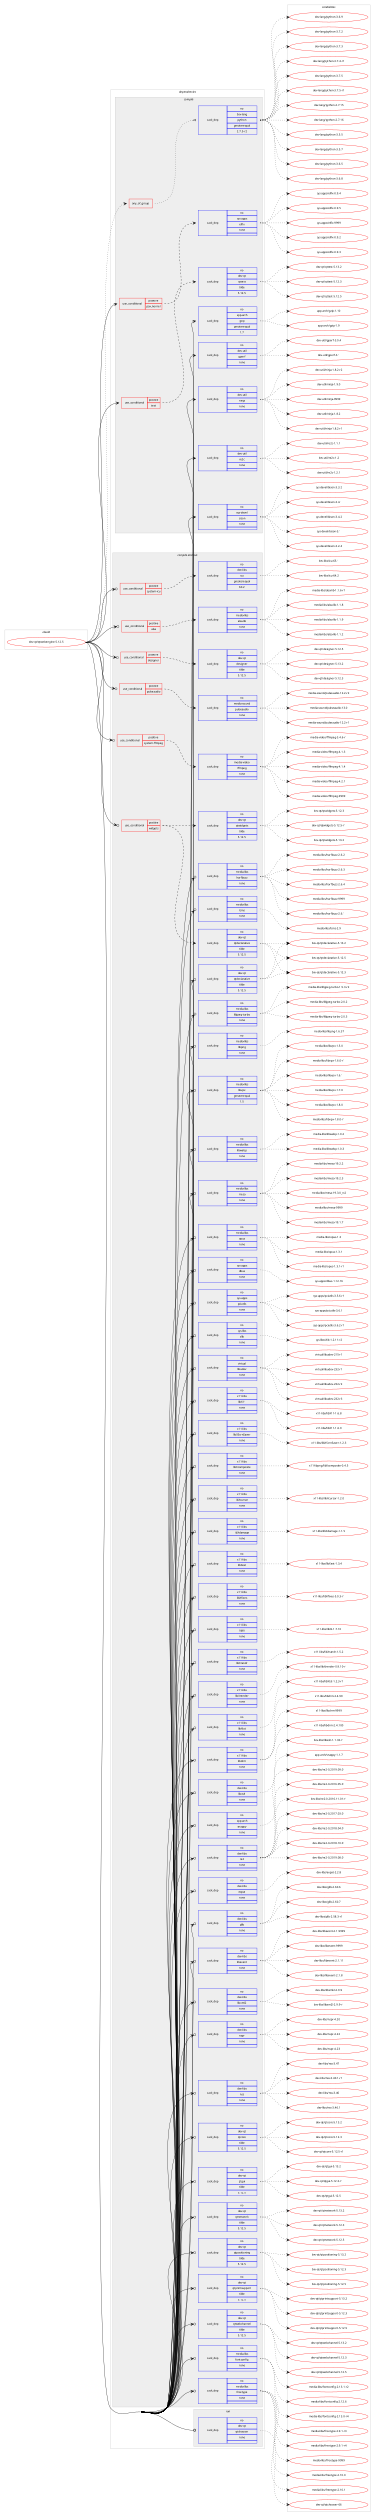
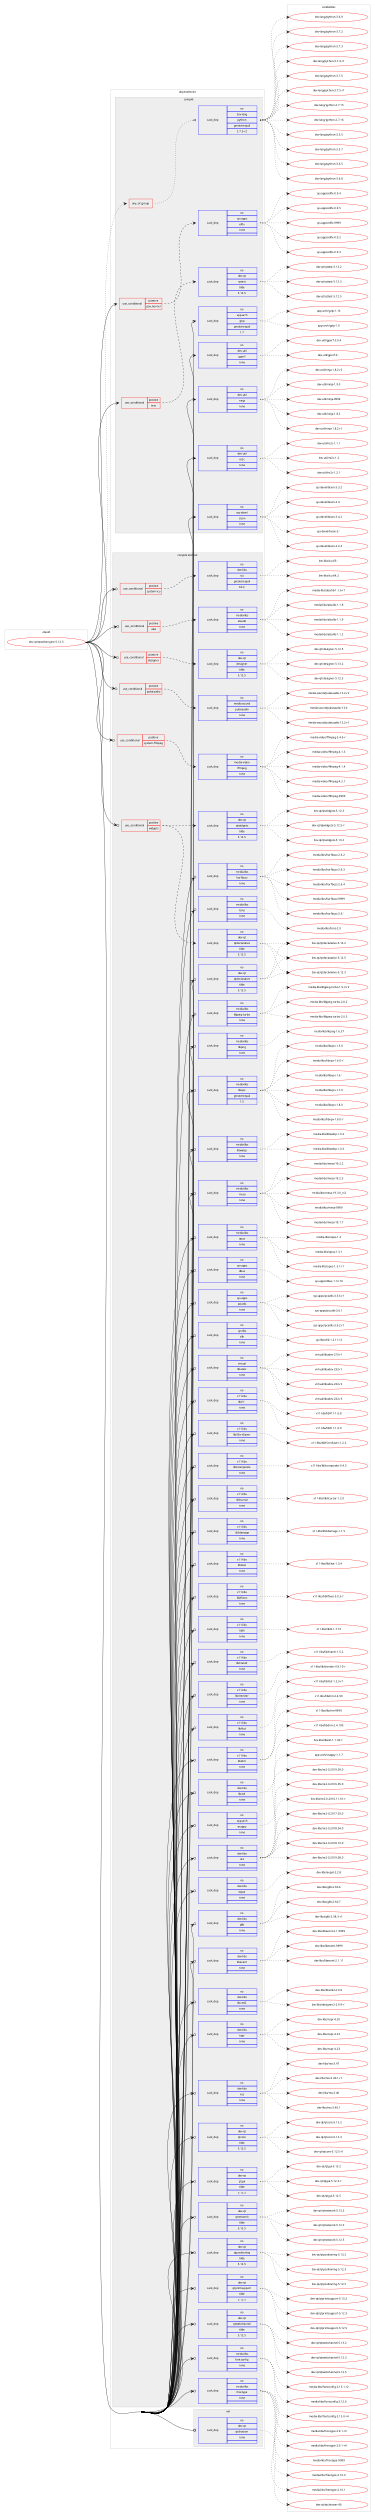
(329, 1466) -> (329, 1466)
(329, 1976) -> none
(329, 2005) -> (329, 2005)
